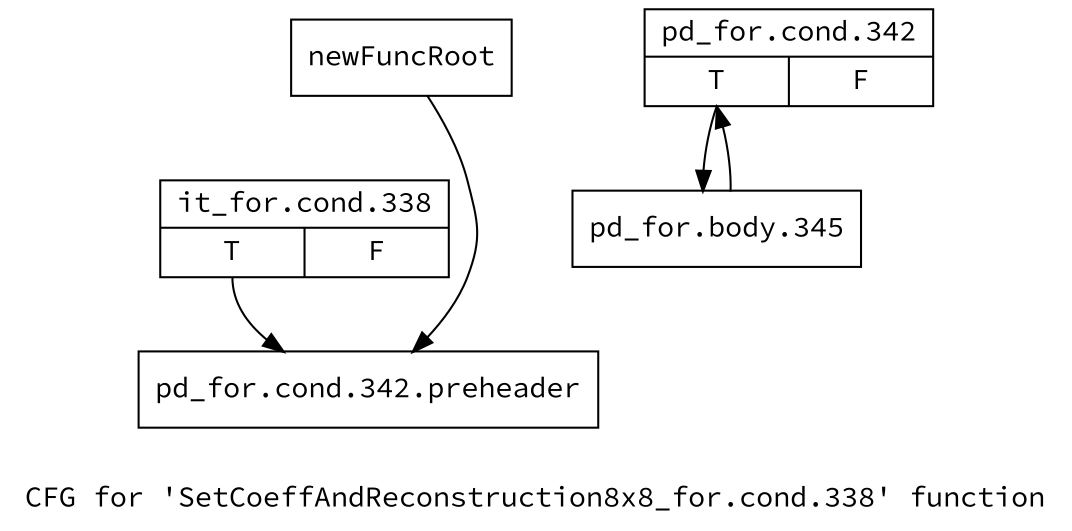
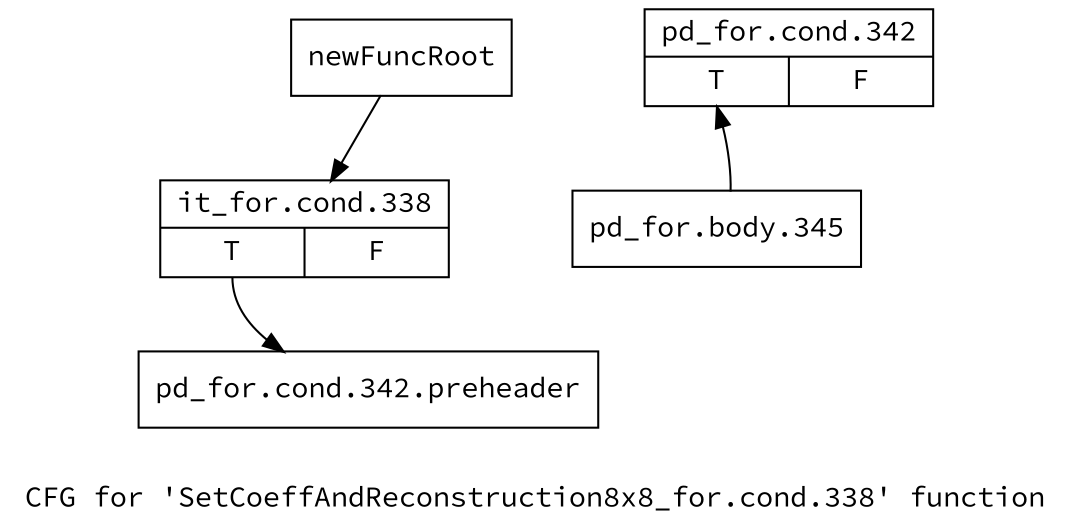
(708, 138) -> none
(476, 218) -> (361, 129)
